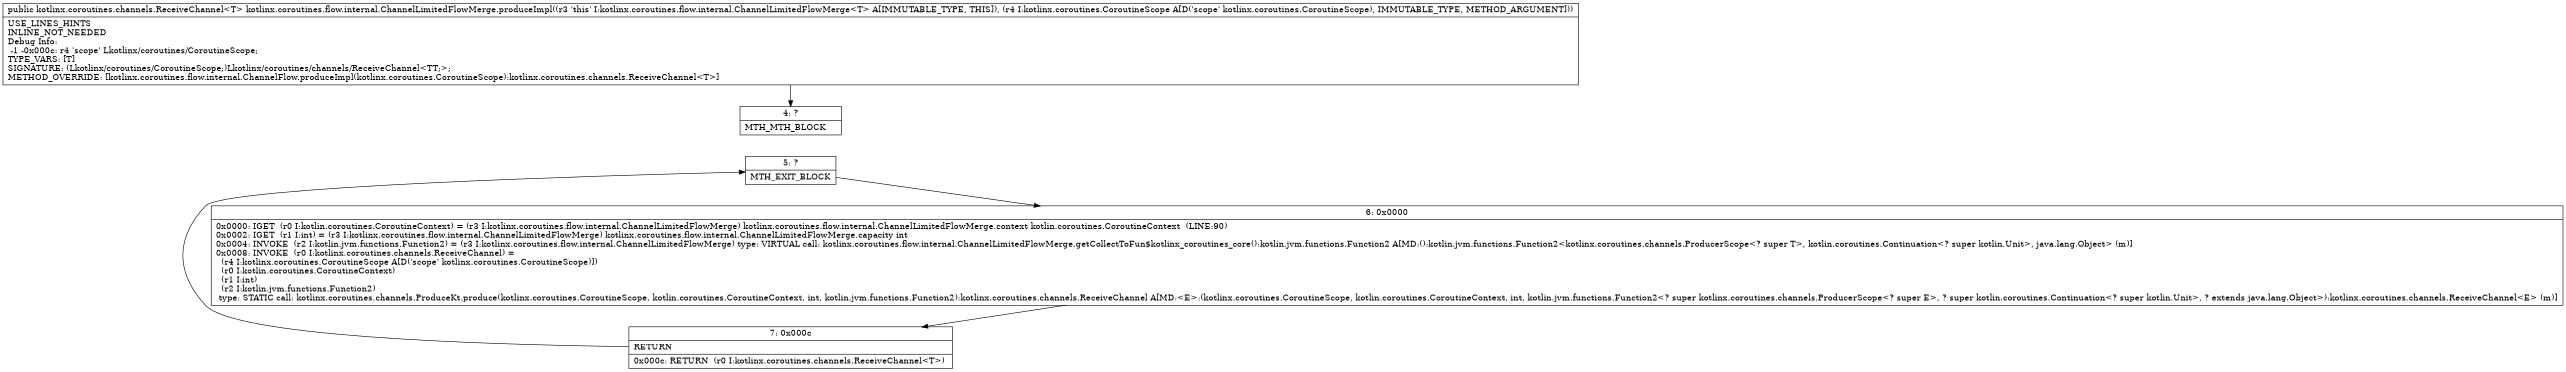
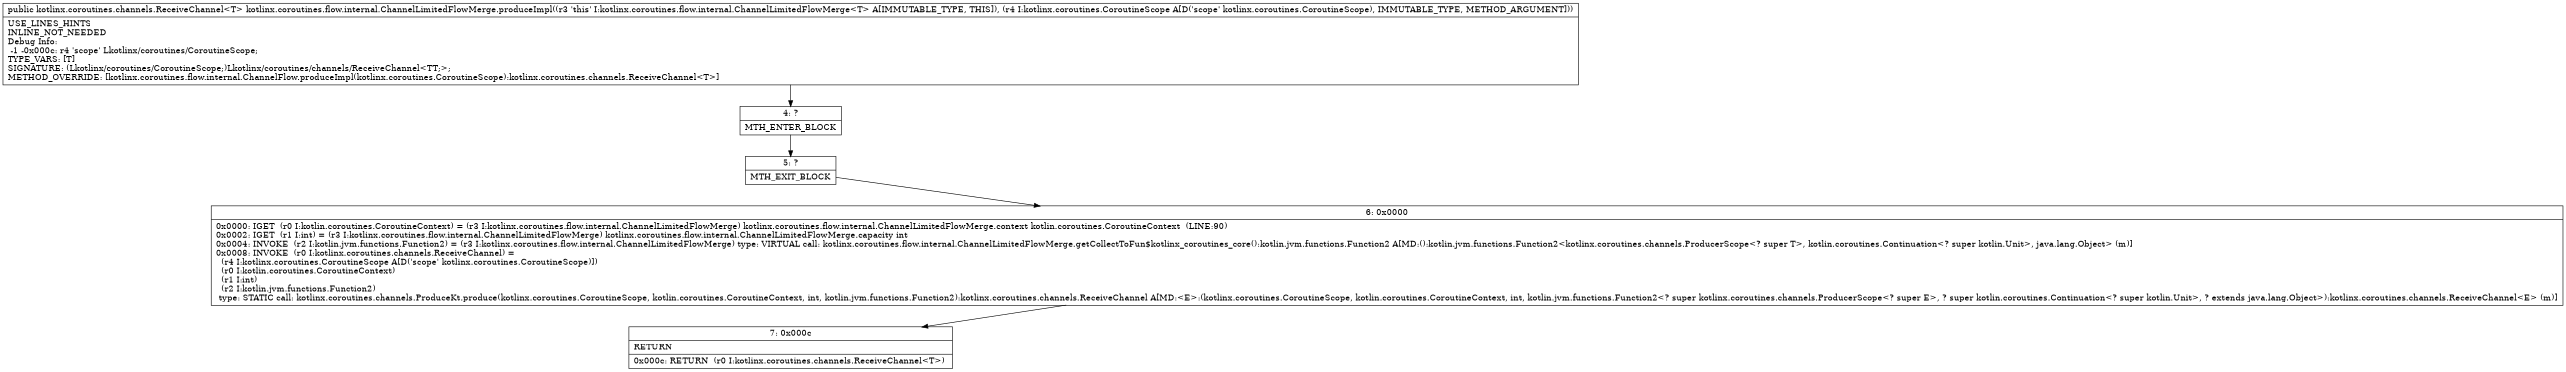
(785, 128) -> (791, 128)
(204, 207) -> (791, 143)
